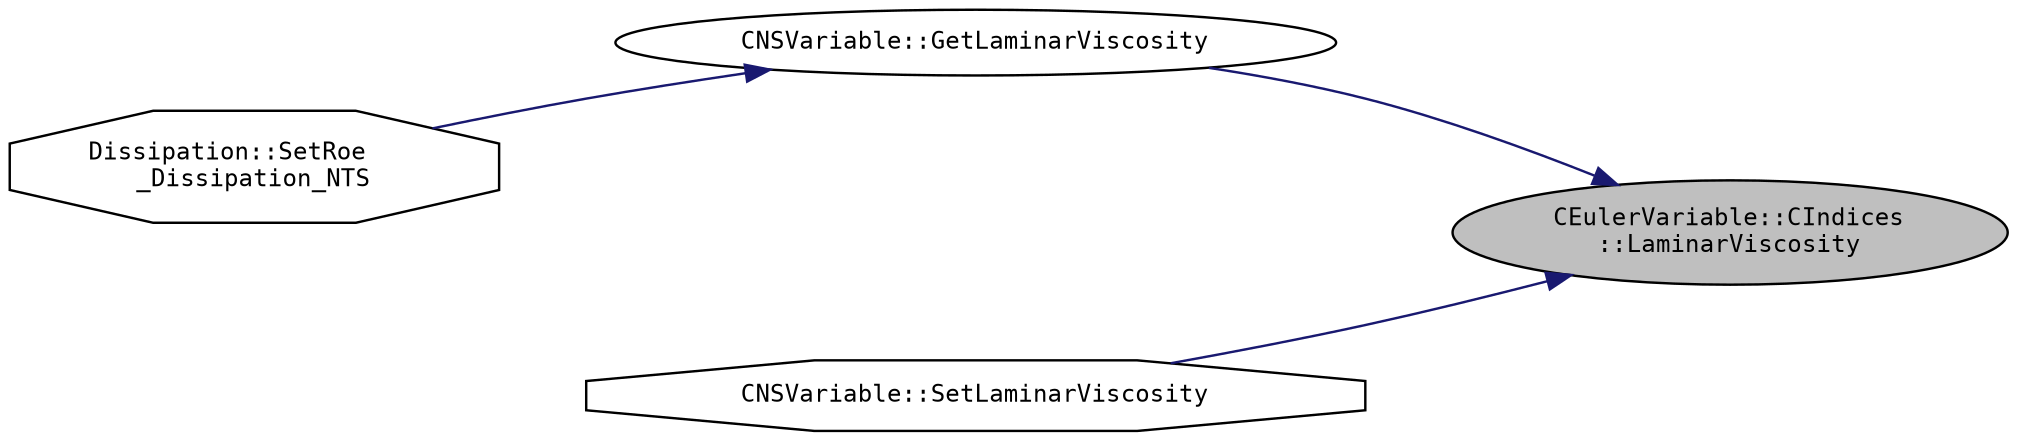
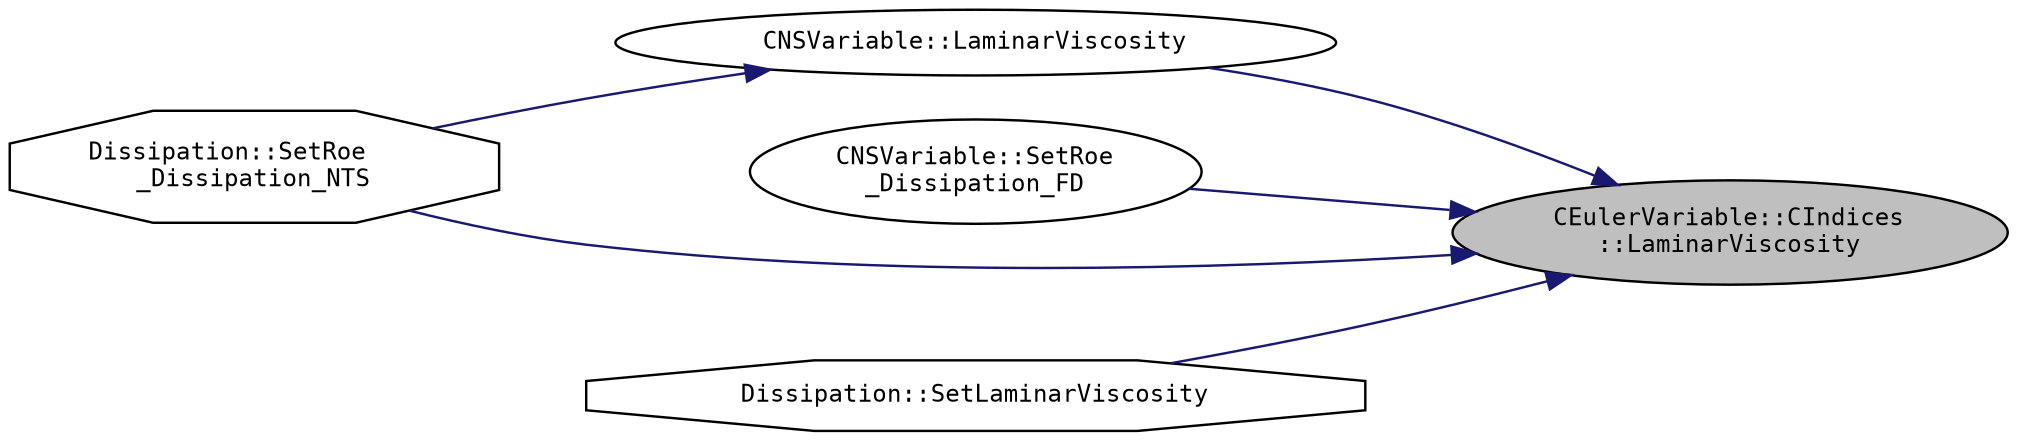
(976, 43) -> (976, 43)
none -> (976, 172)
none -> (928, 267)
(976, 396) -> (976, 396)
